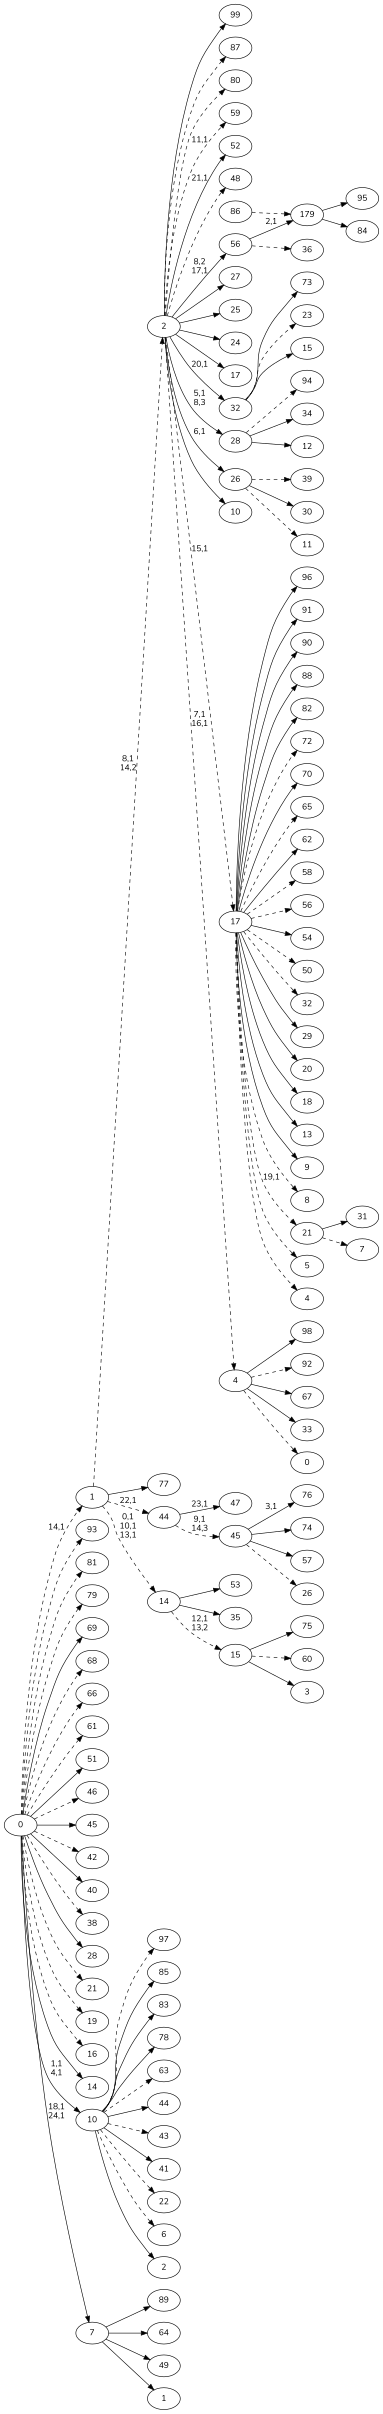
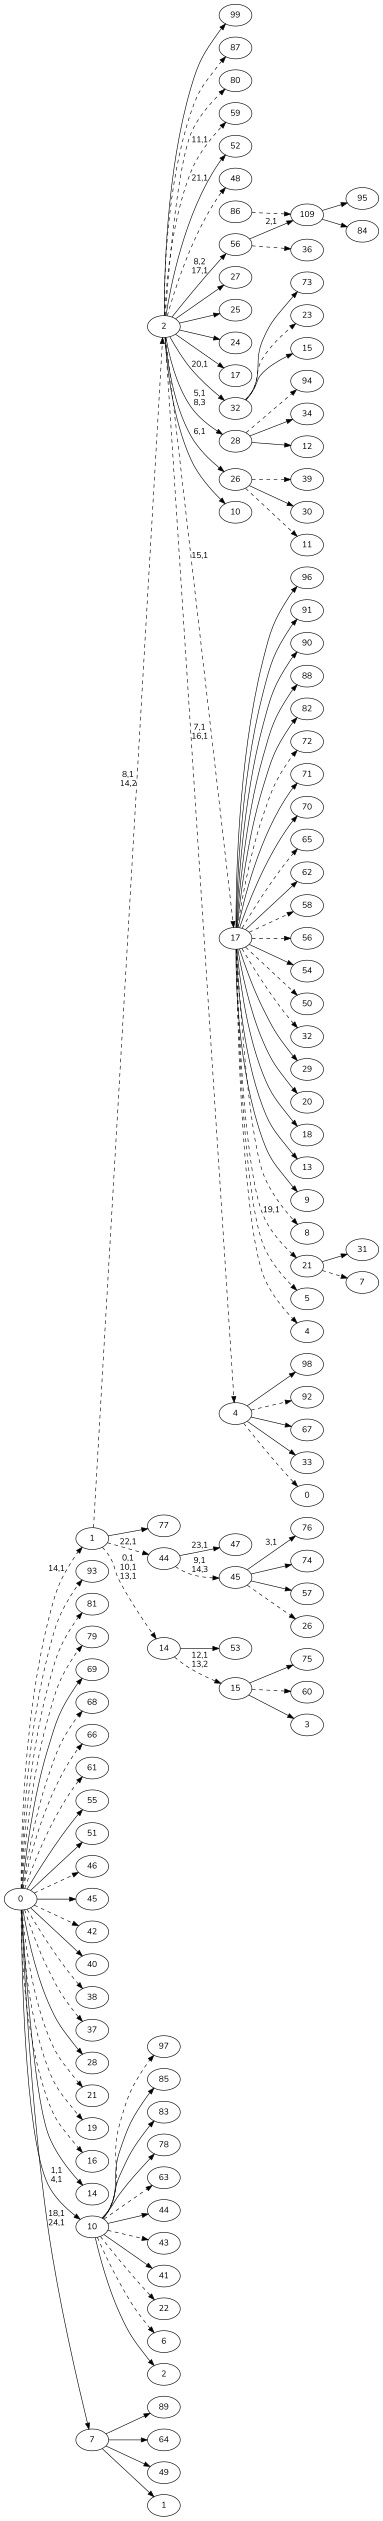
(307, 215) -> (307, 215)
none -> (307, 774)
(235, 1618) -> none
none -> (92, 1801)
none -> (92, 2030)
